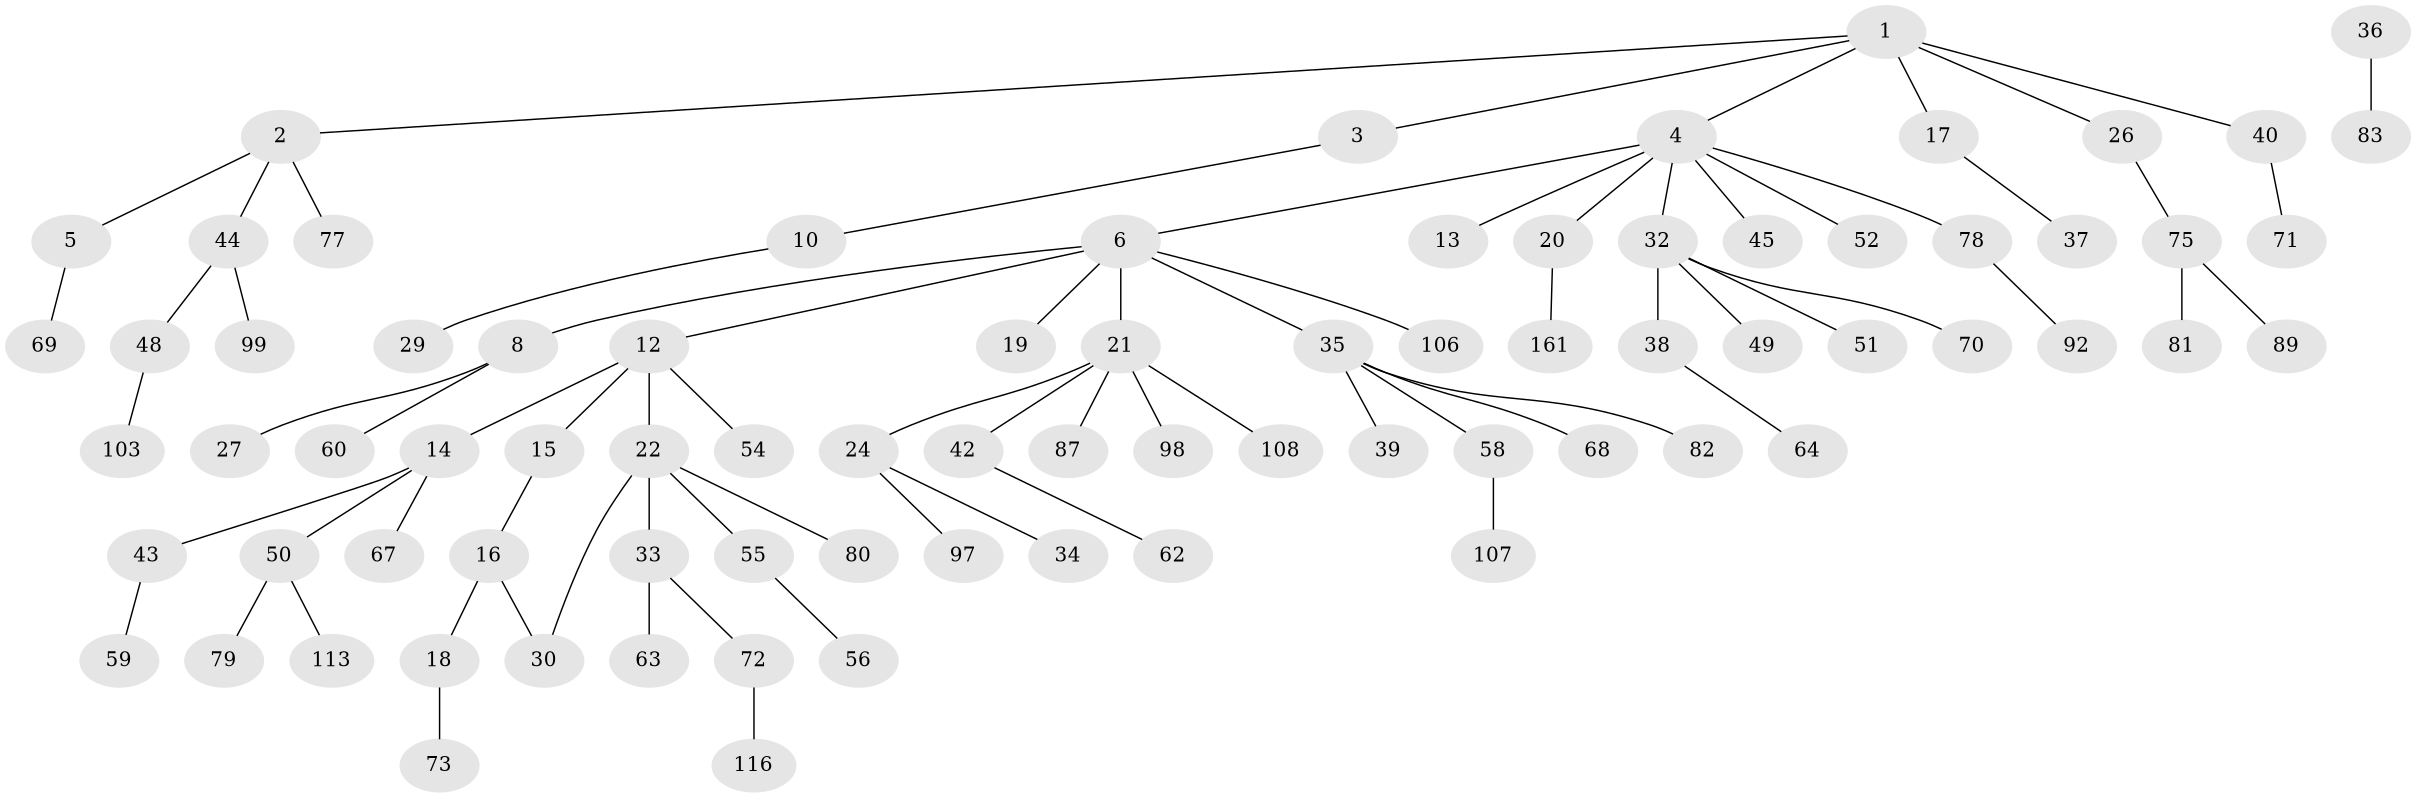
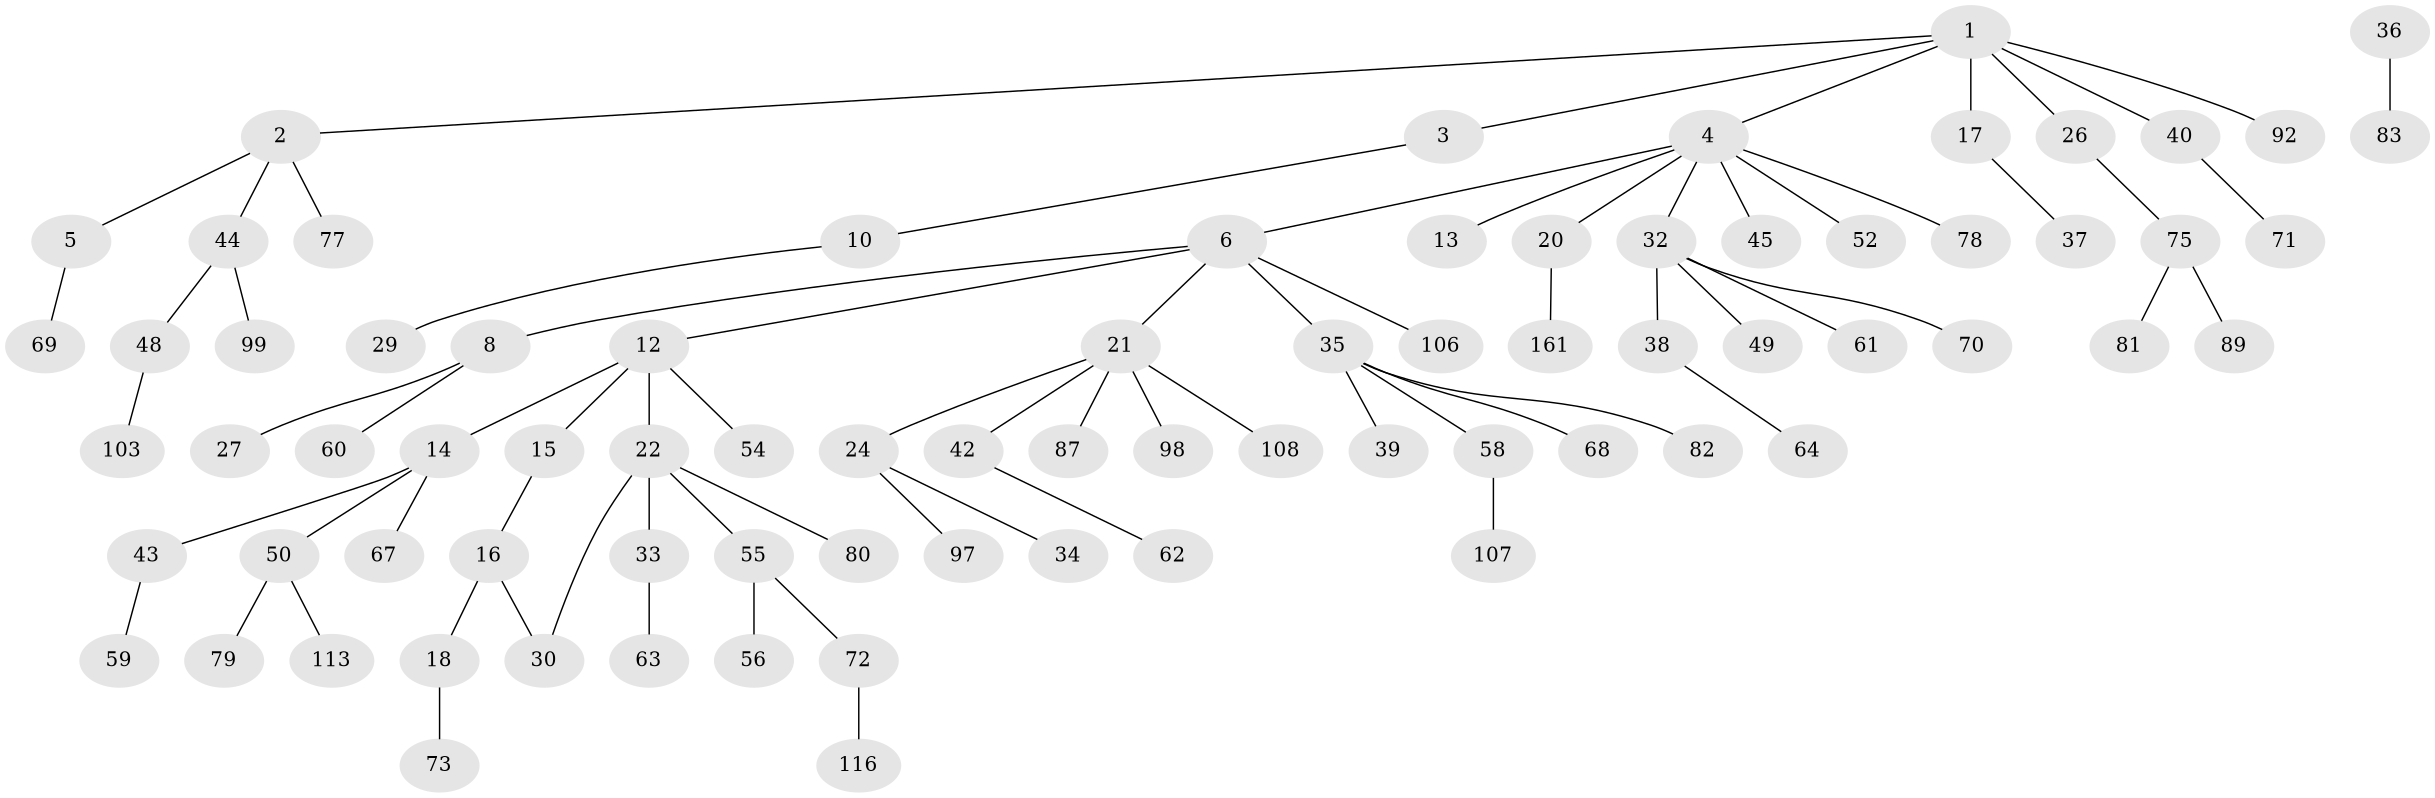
(2025, 294) -> (2132, 77)
(1016, 346) -> none
(1867, 346) -> (1867, 346)
(701, 608) -> (806, 608)
